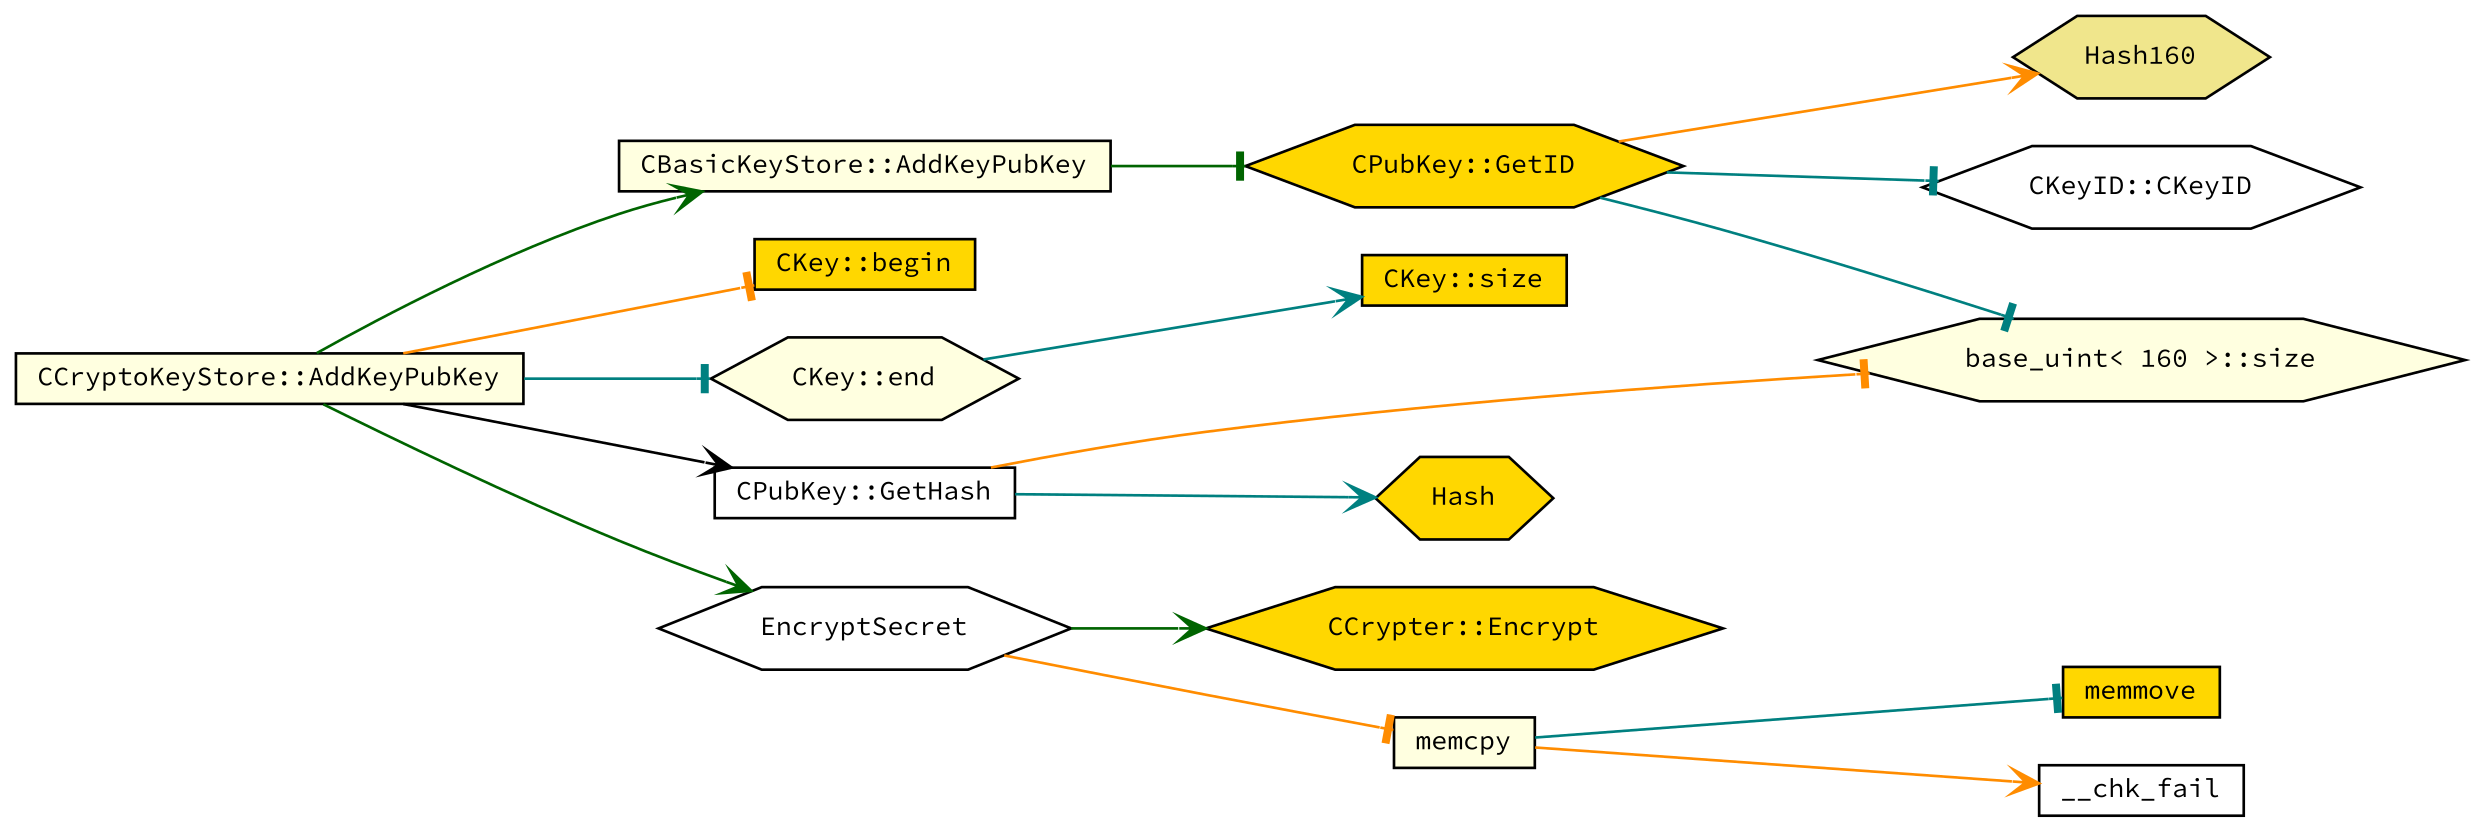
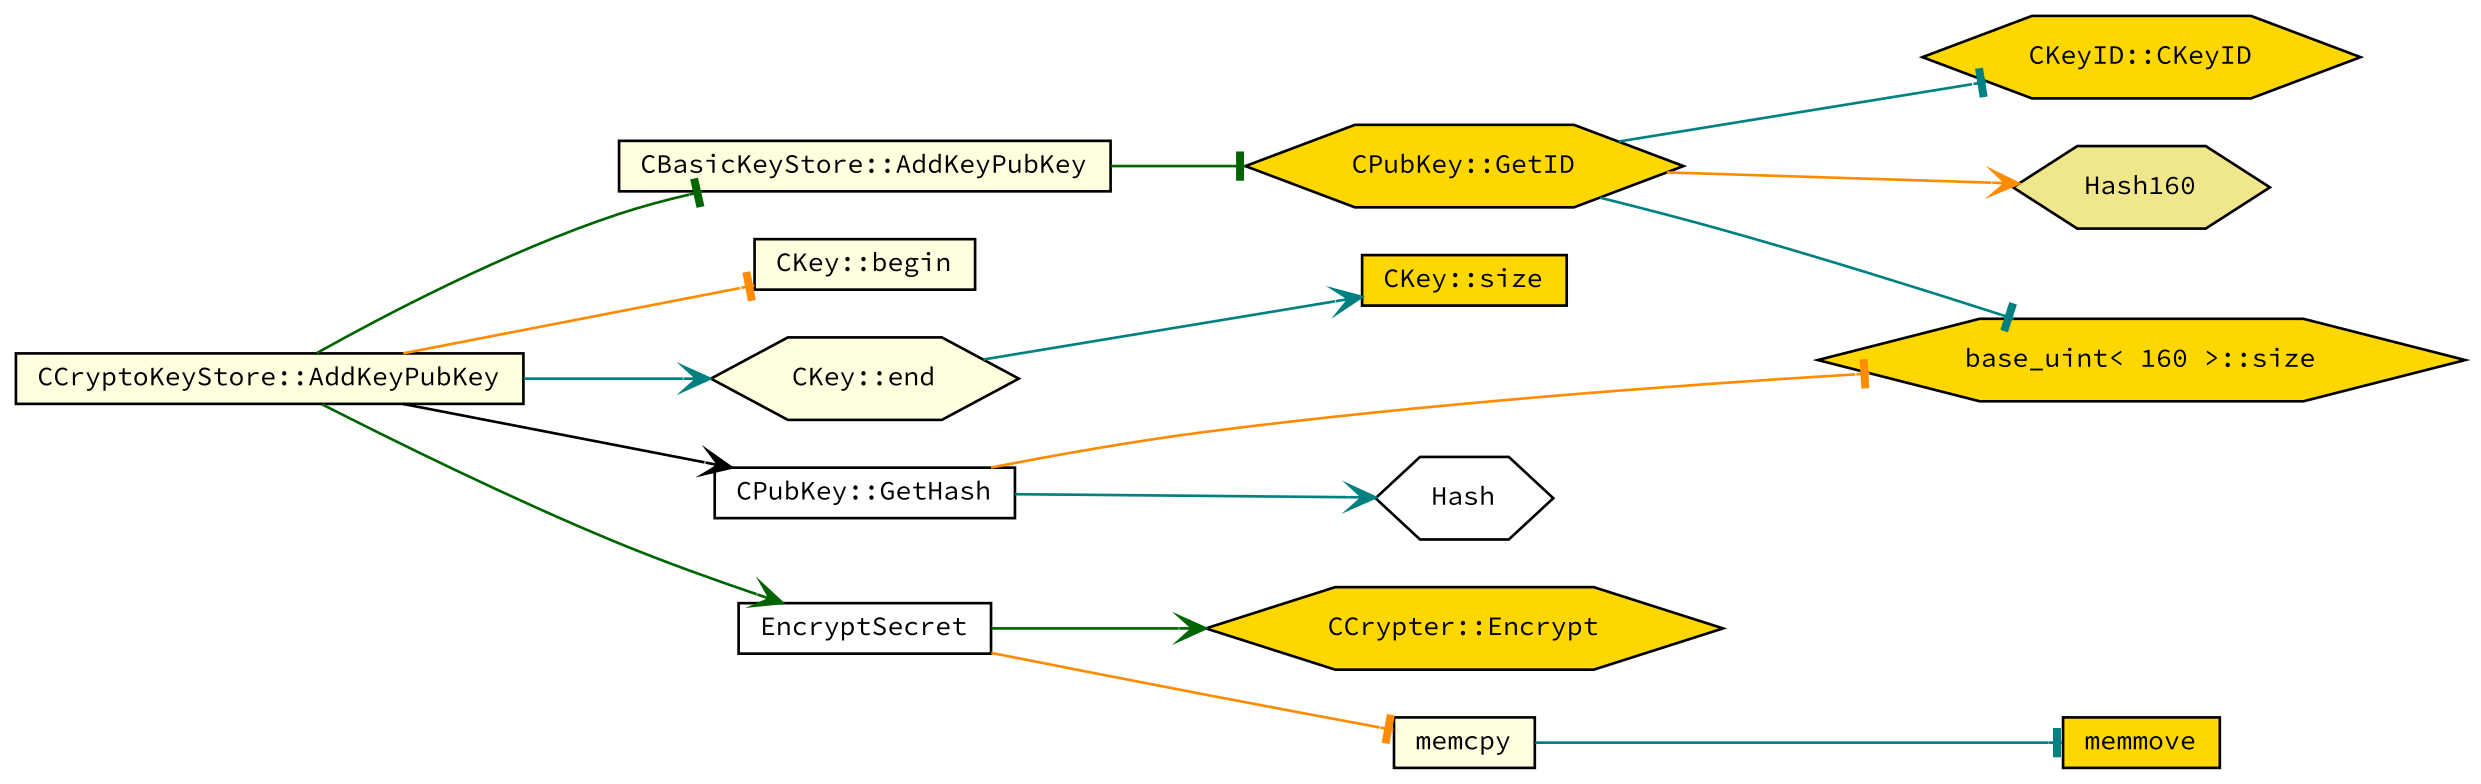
(2141, 187) -> (2141, 57)
(492, 264) -> (498, 262)
(865, 264) -> (865, 264)
(2141, 360) -> (2141, 360)
(610, 379) -> (604, 379)
(1464, 498) -> (1464, 498)
(865, 628) -> (865, 628)
(2141, 790) -> none
